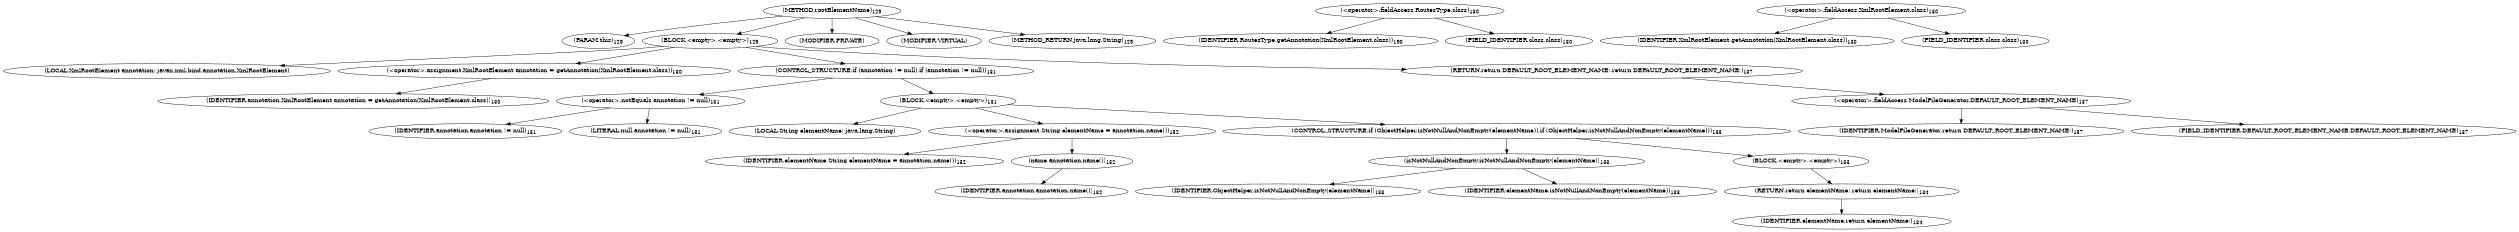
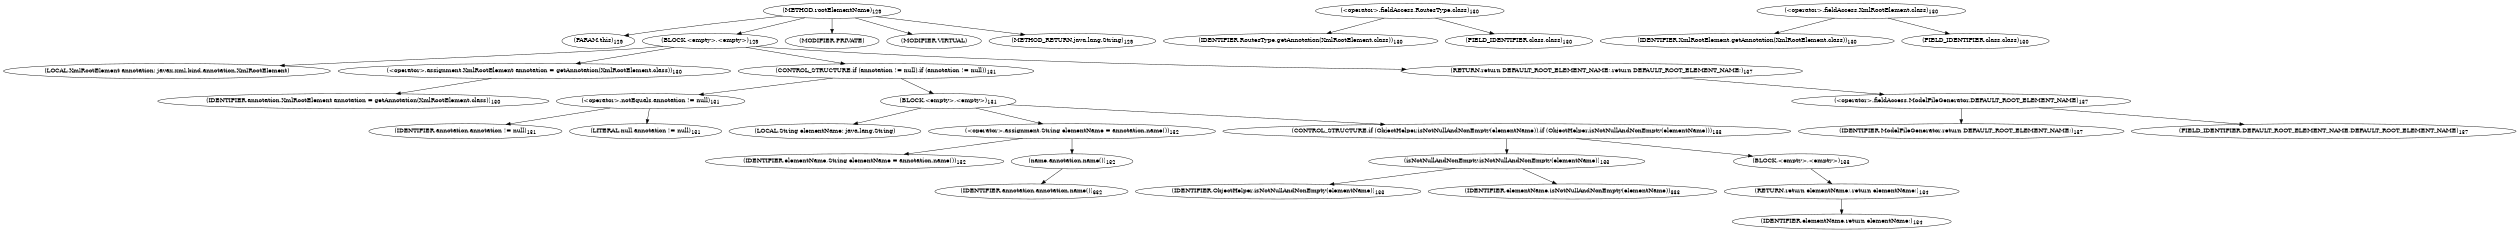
(1398, 40) -> (1398, 40)
(1098, 191) -> (1098, 191)
(1675, 191) -> (1675, 191)
